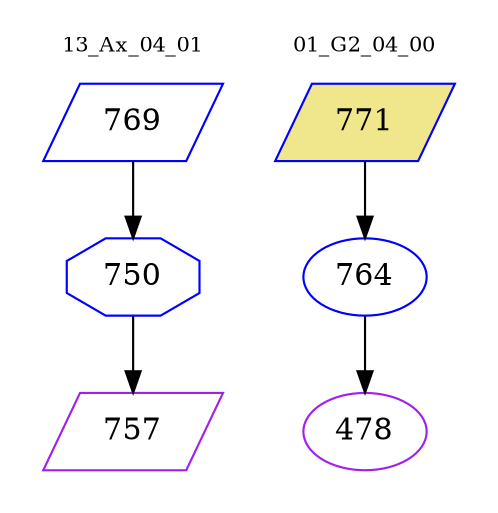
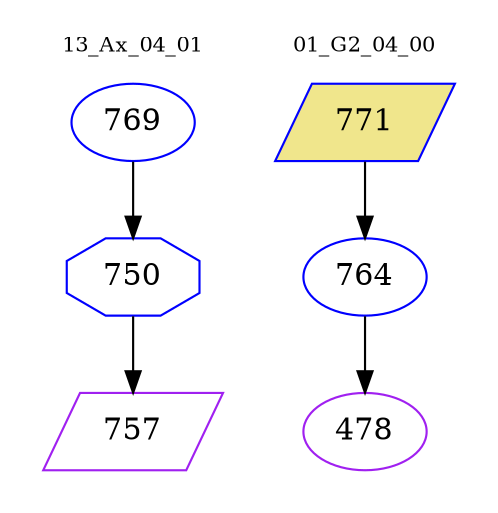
(133, 122) -> (133, 122)
